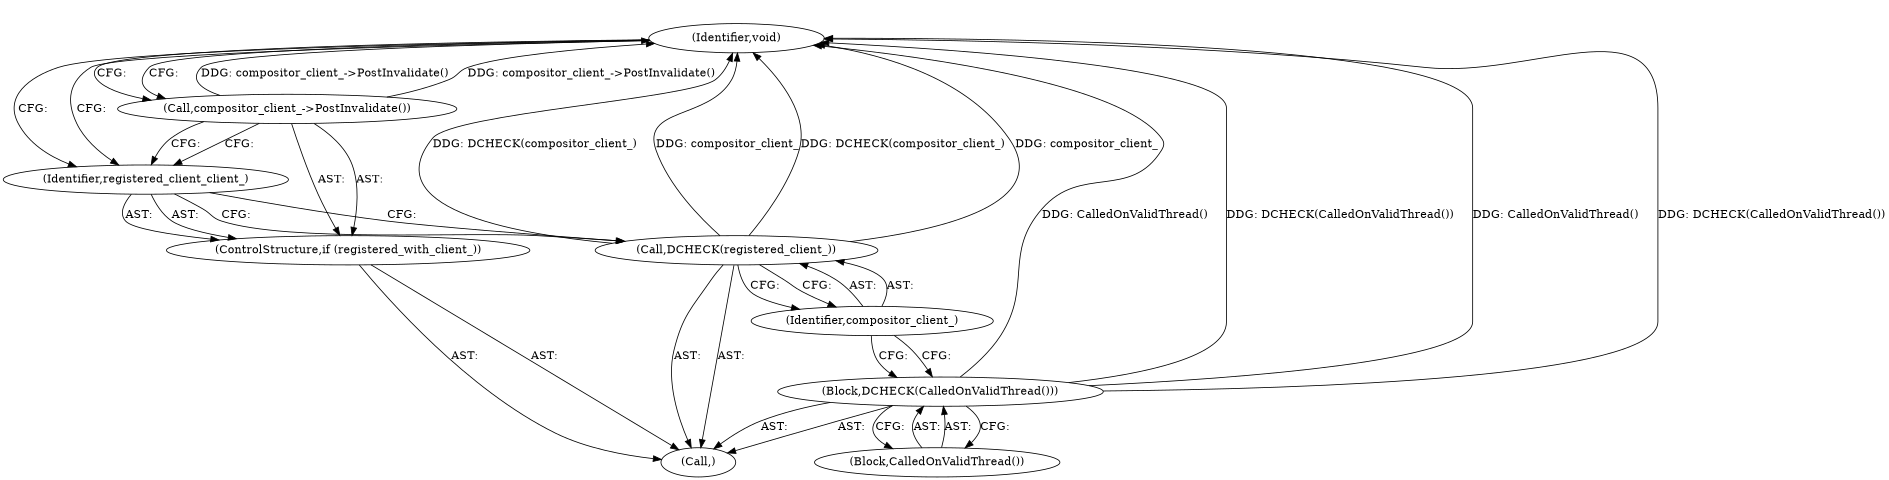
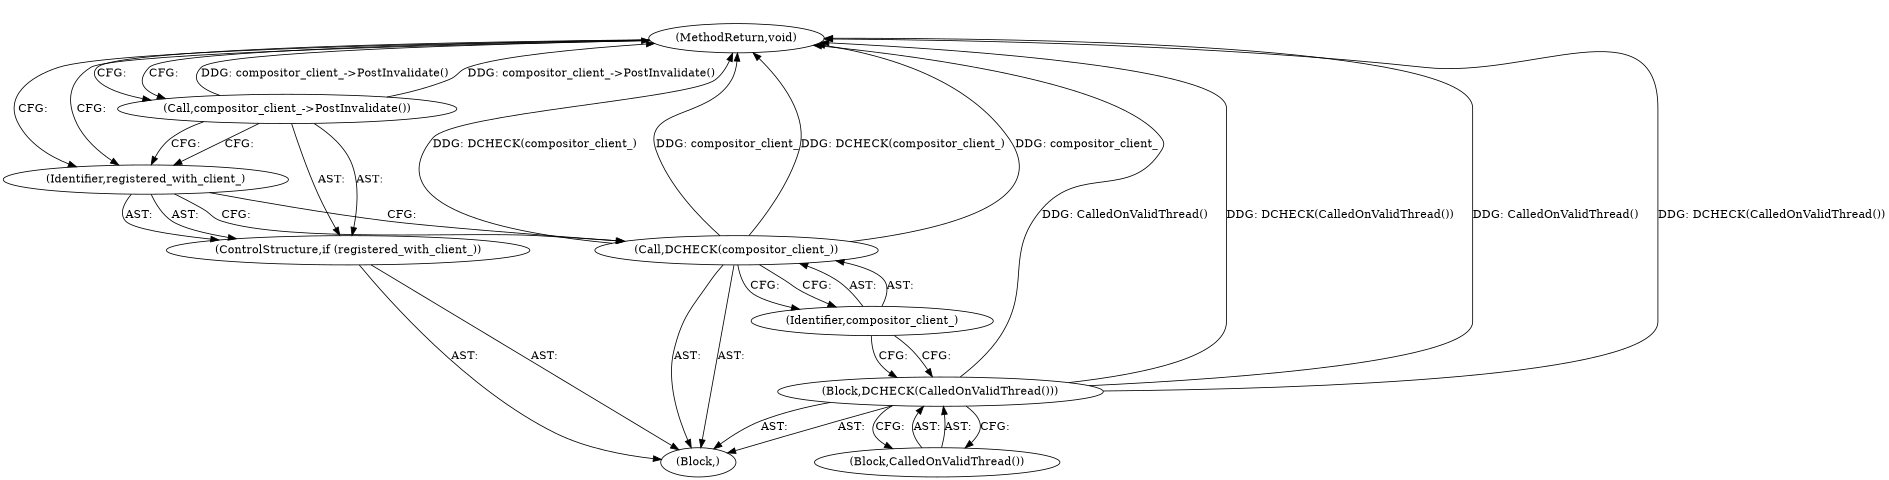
(737, 38) -> (737, 38)
(146, 180) -> (146, 180)
(737, 250) -> (737, 250)
(698, 462) -> (698, 462)
